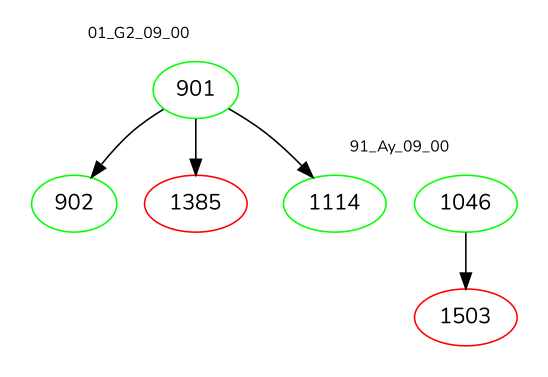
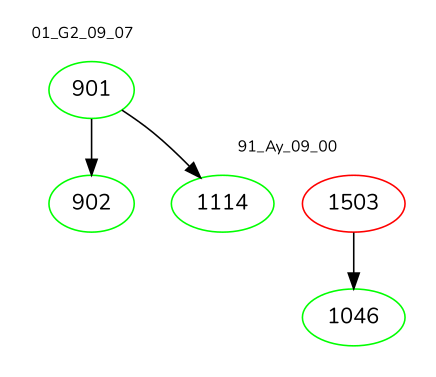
(139, 34) -> (83, 34)
(196, 204) -> none
(466, 253) -> (354, 253)
